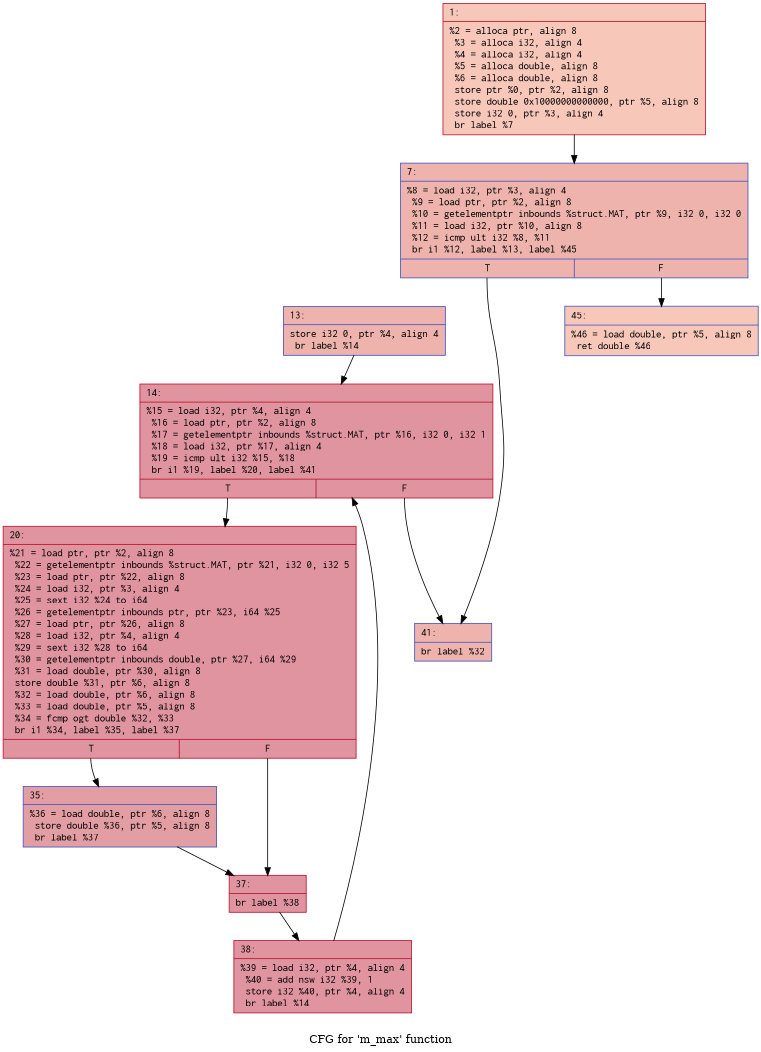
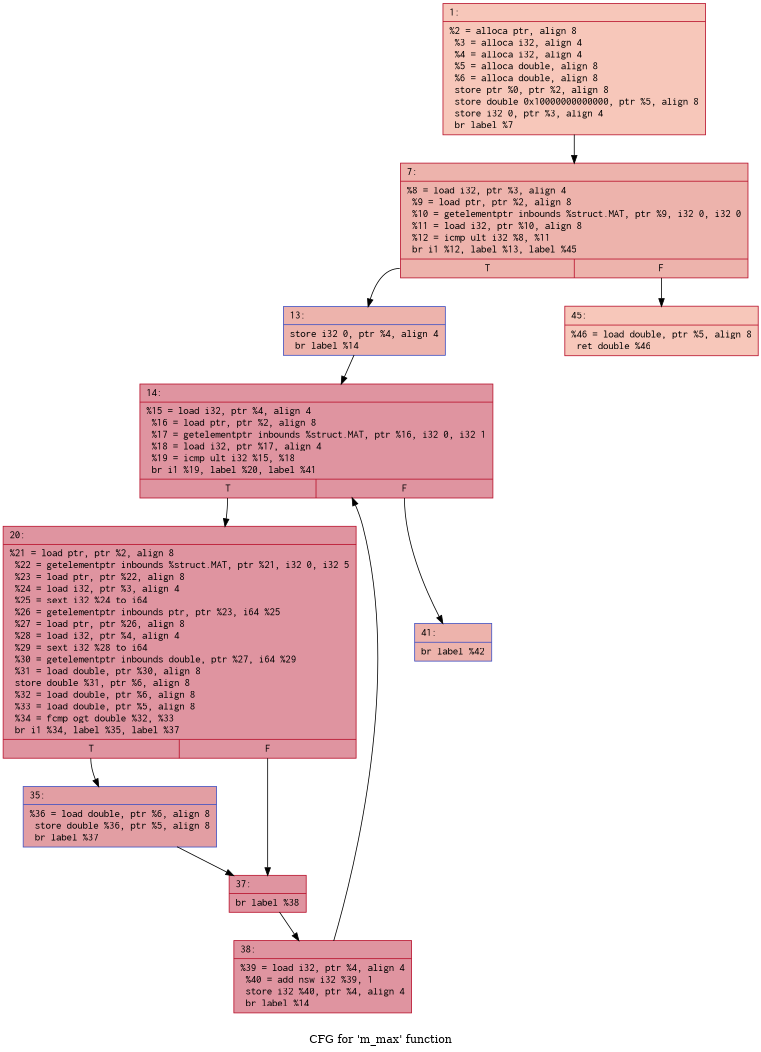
(574, 221) -> (574, 221)
(662, 331) -> (662, 331)
(504, 449) -> (380, 279)
(453, 651) -> (453, 651)
